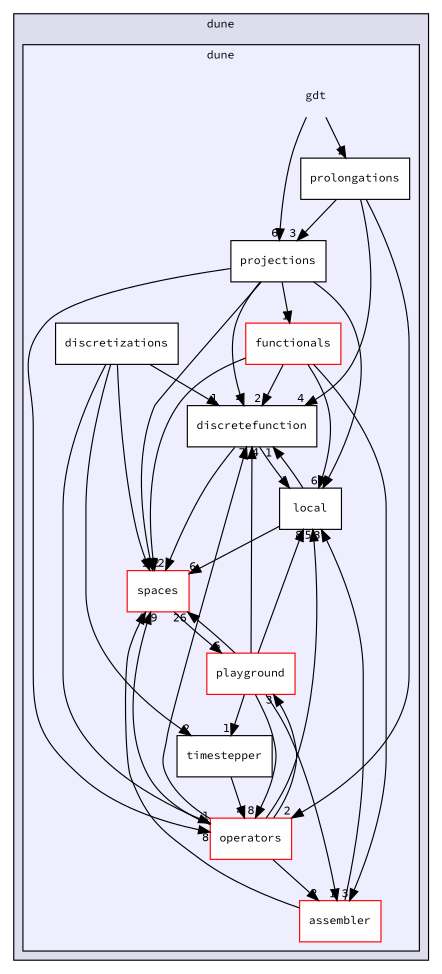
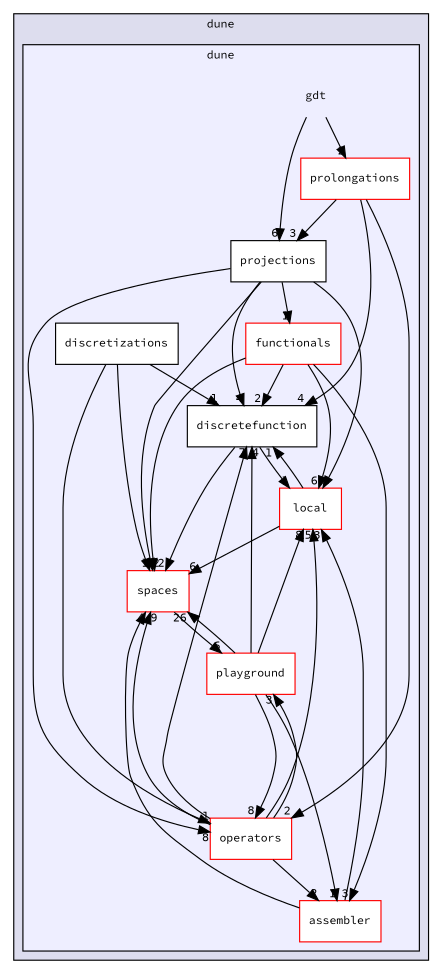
(355, 179) -> (355, 179)
(311, 509) -> (311, 509)
(225, 756) -> none
